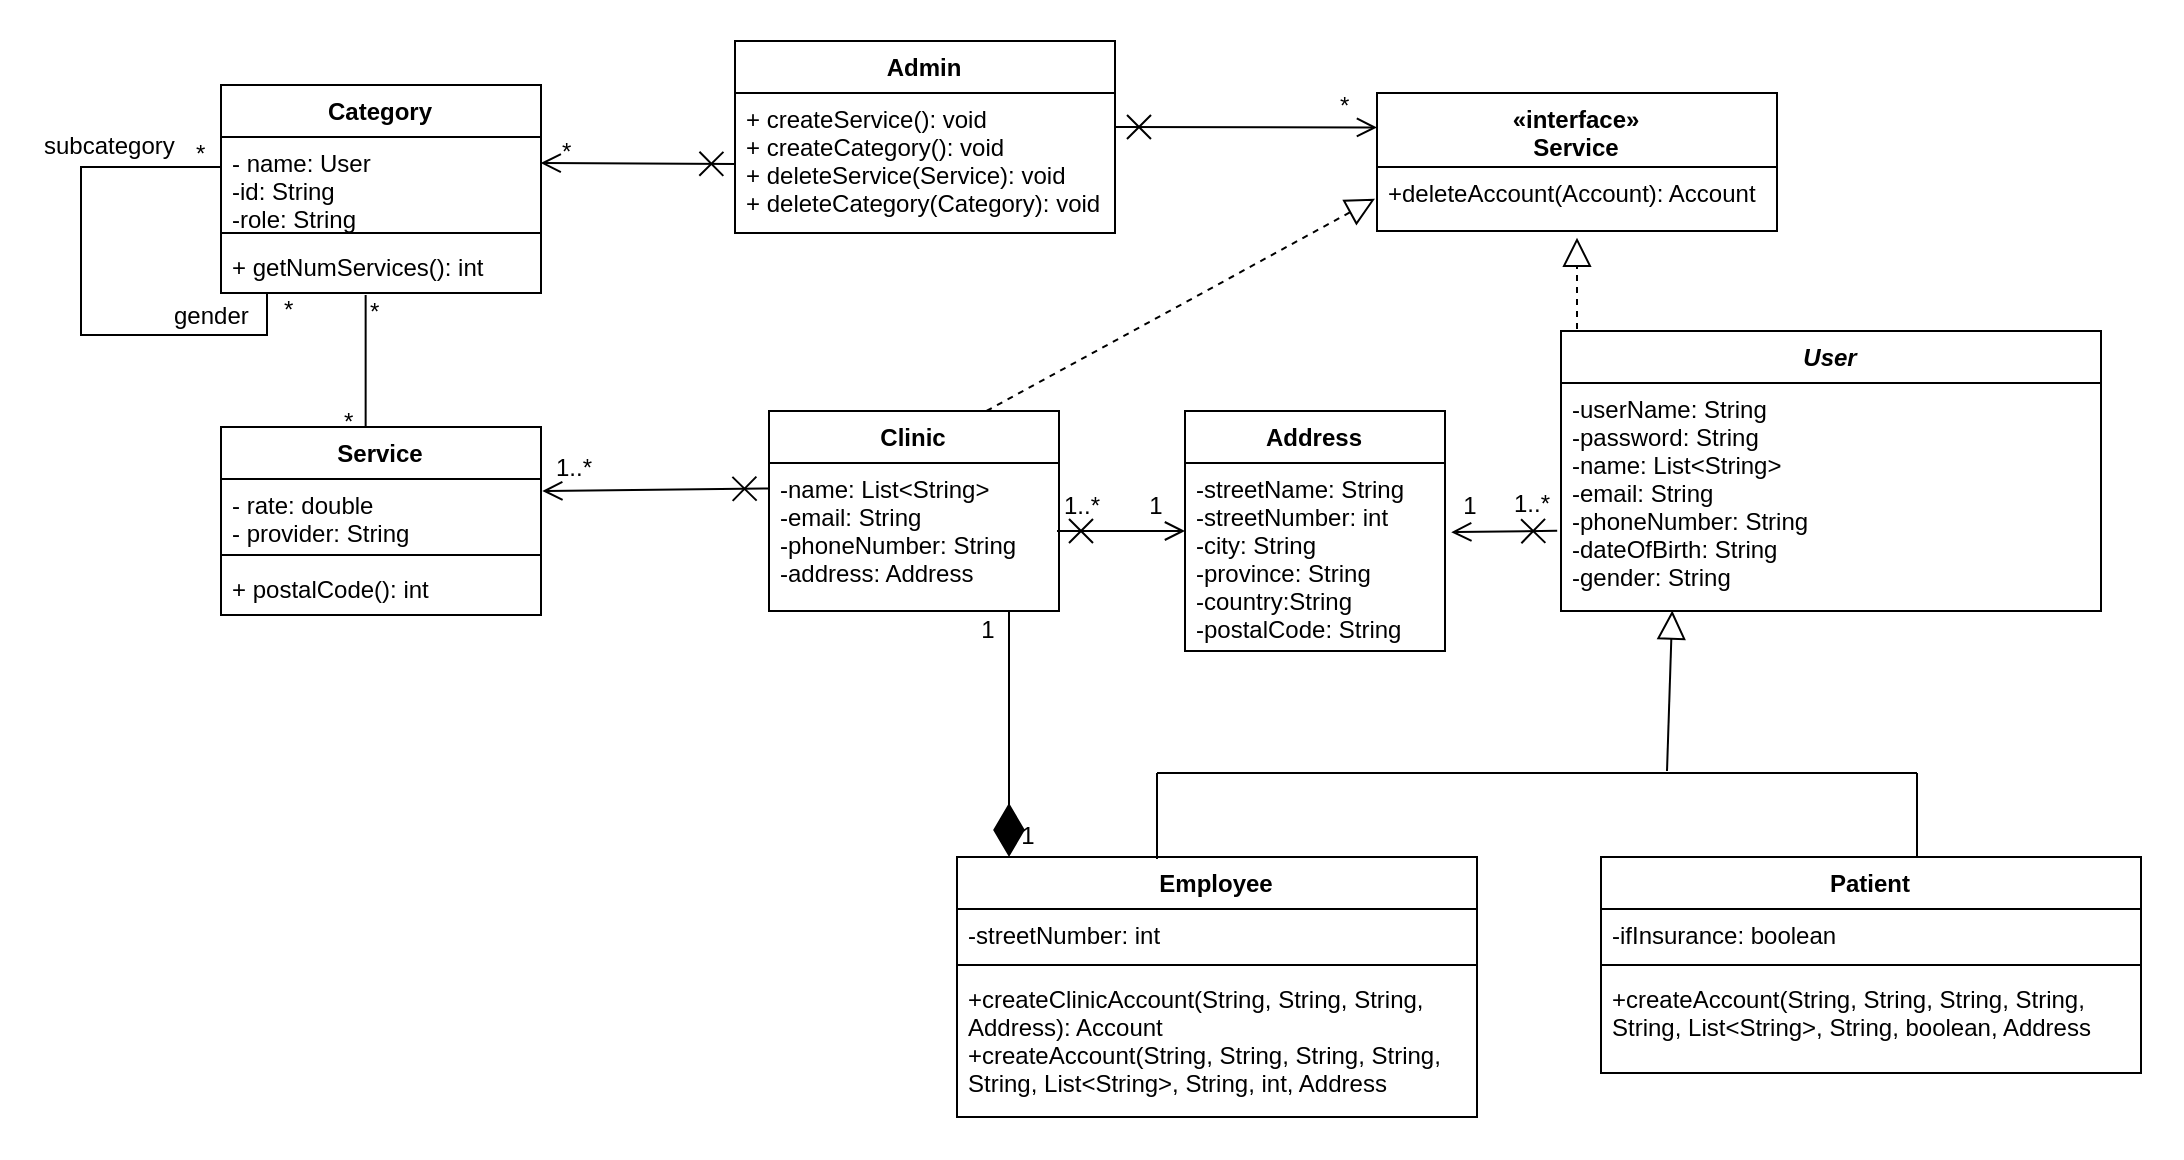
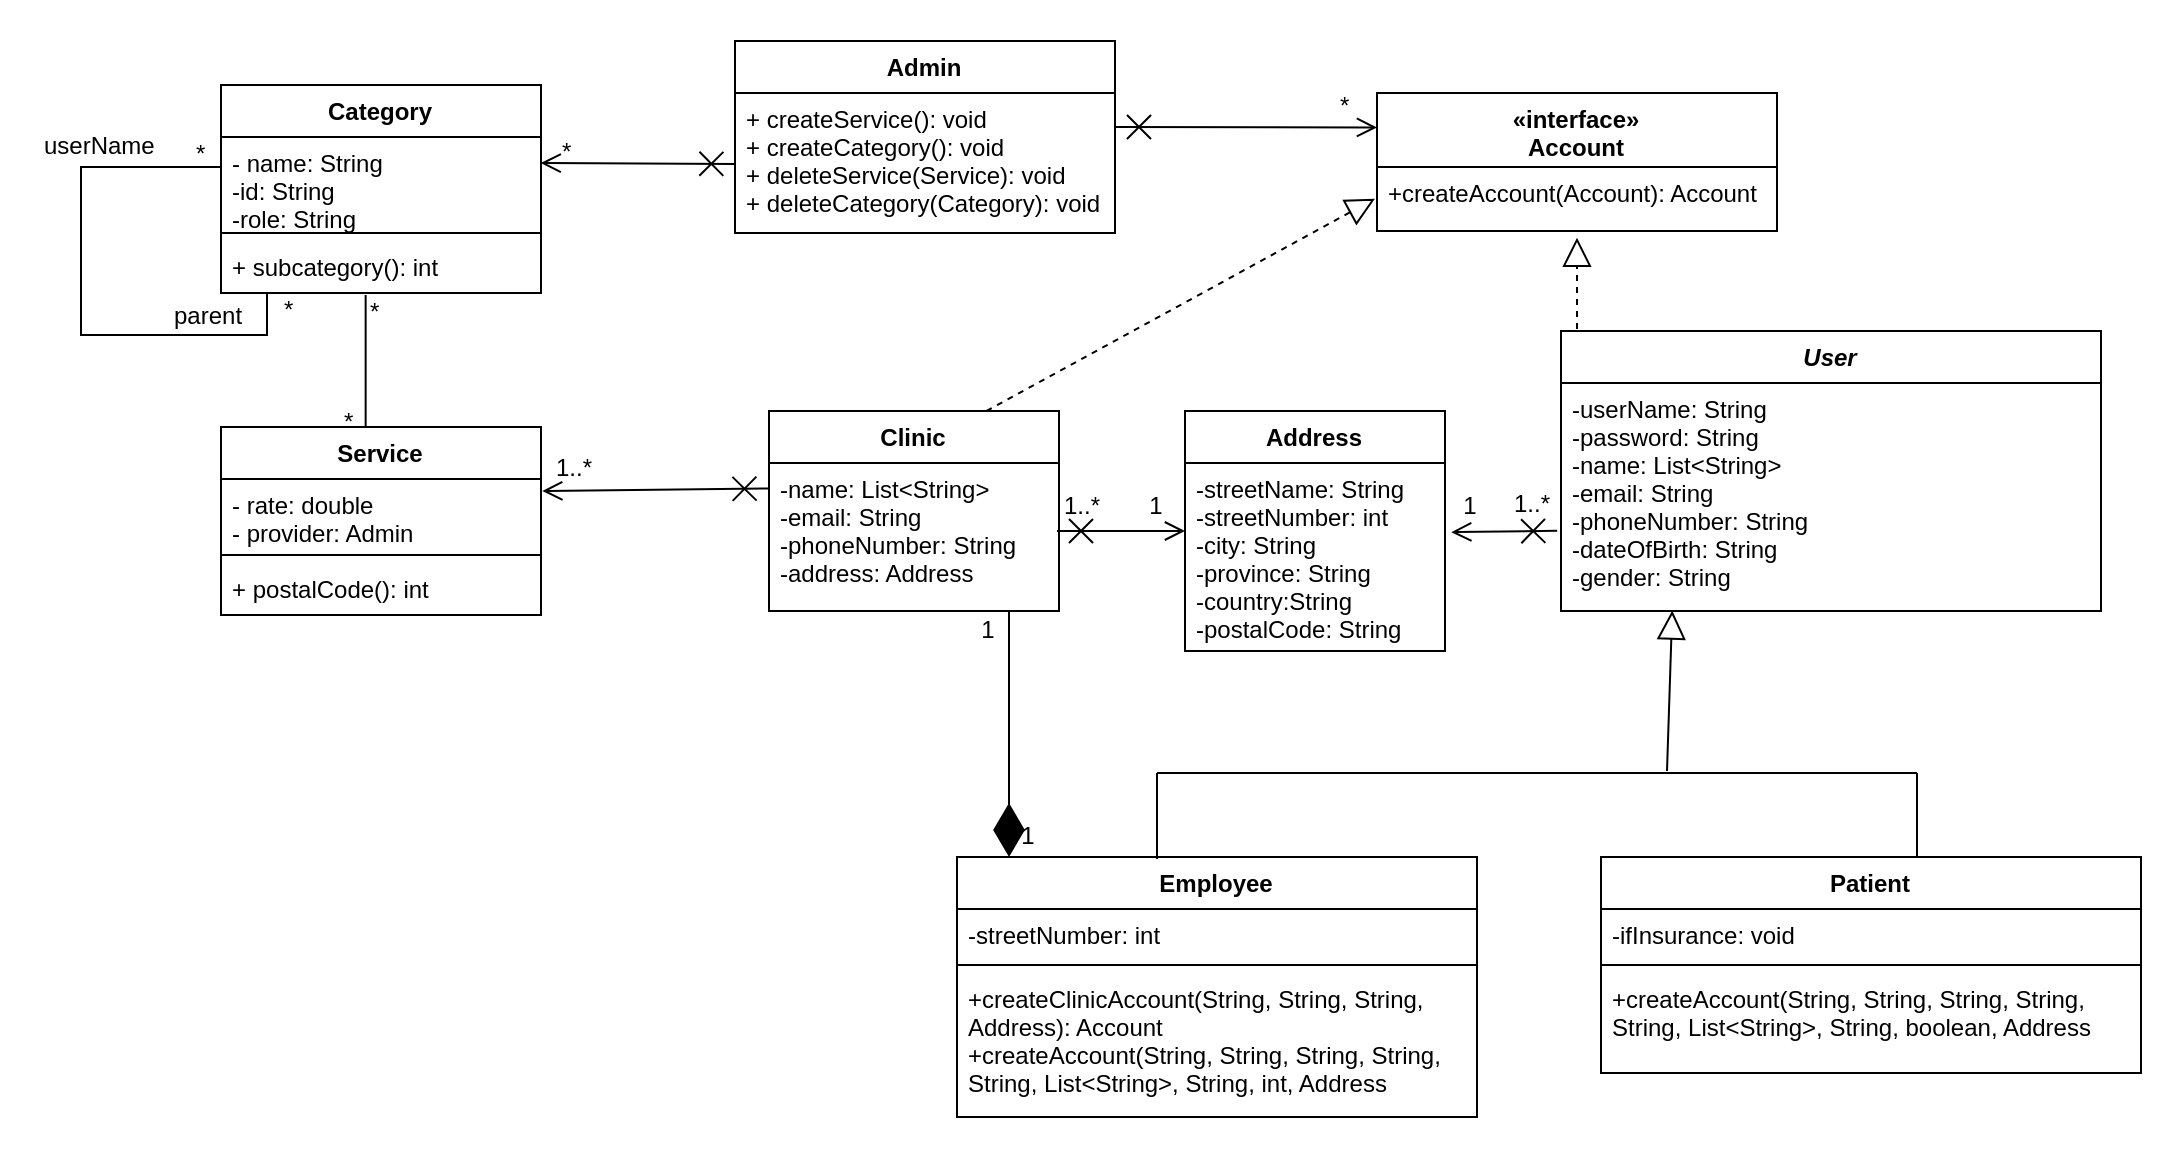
(1576, 120) -> (1576, 120)
(119, 147) -> (99, 147)
(303, 164) -> (314, 164)
(1594, 194) -> (1597, 194)
(371, 268) -> (354, 268)
(215, 317) -> (215, 317)
(314, 506) -> (314, 506)
(1741, 936) -> (1720, 936)
